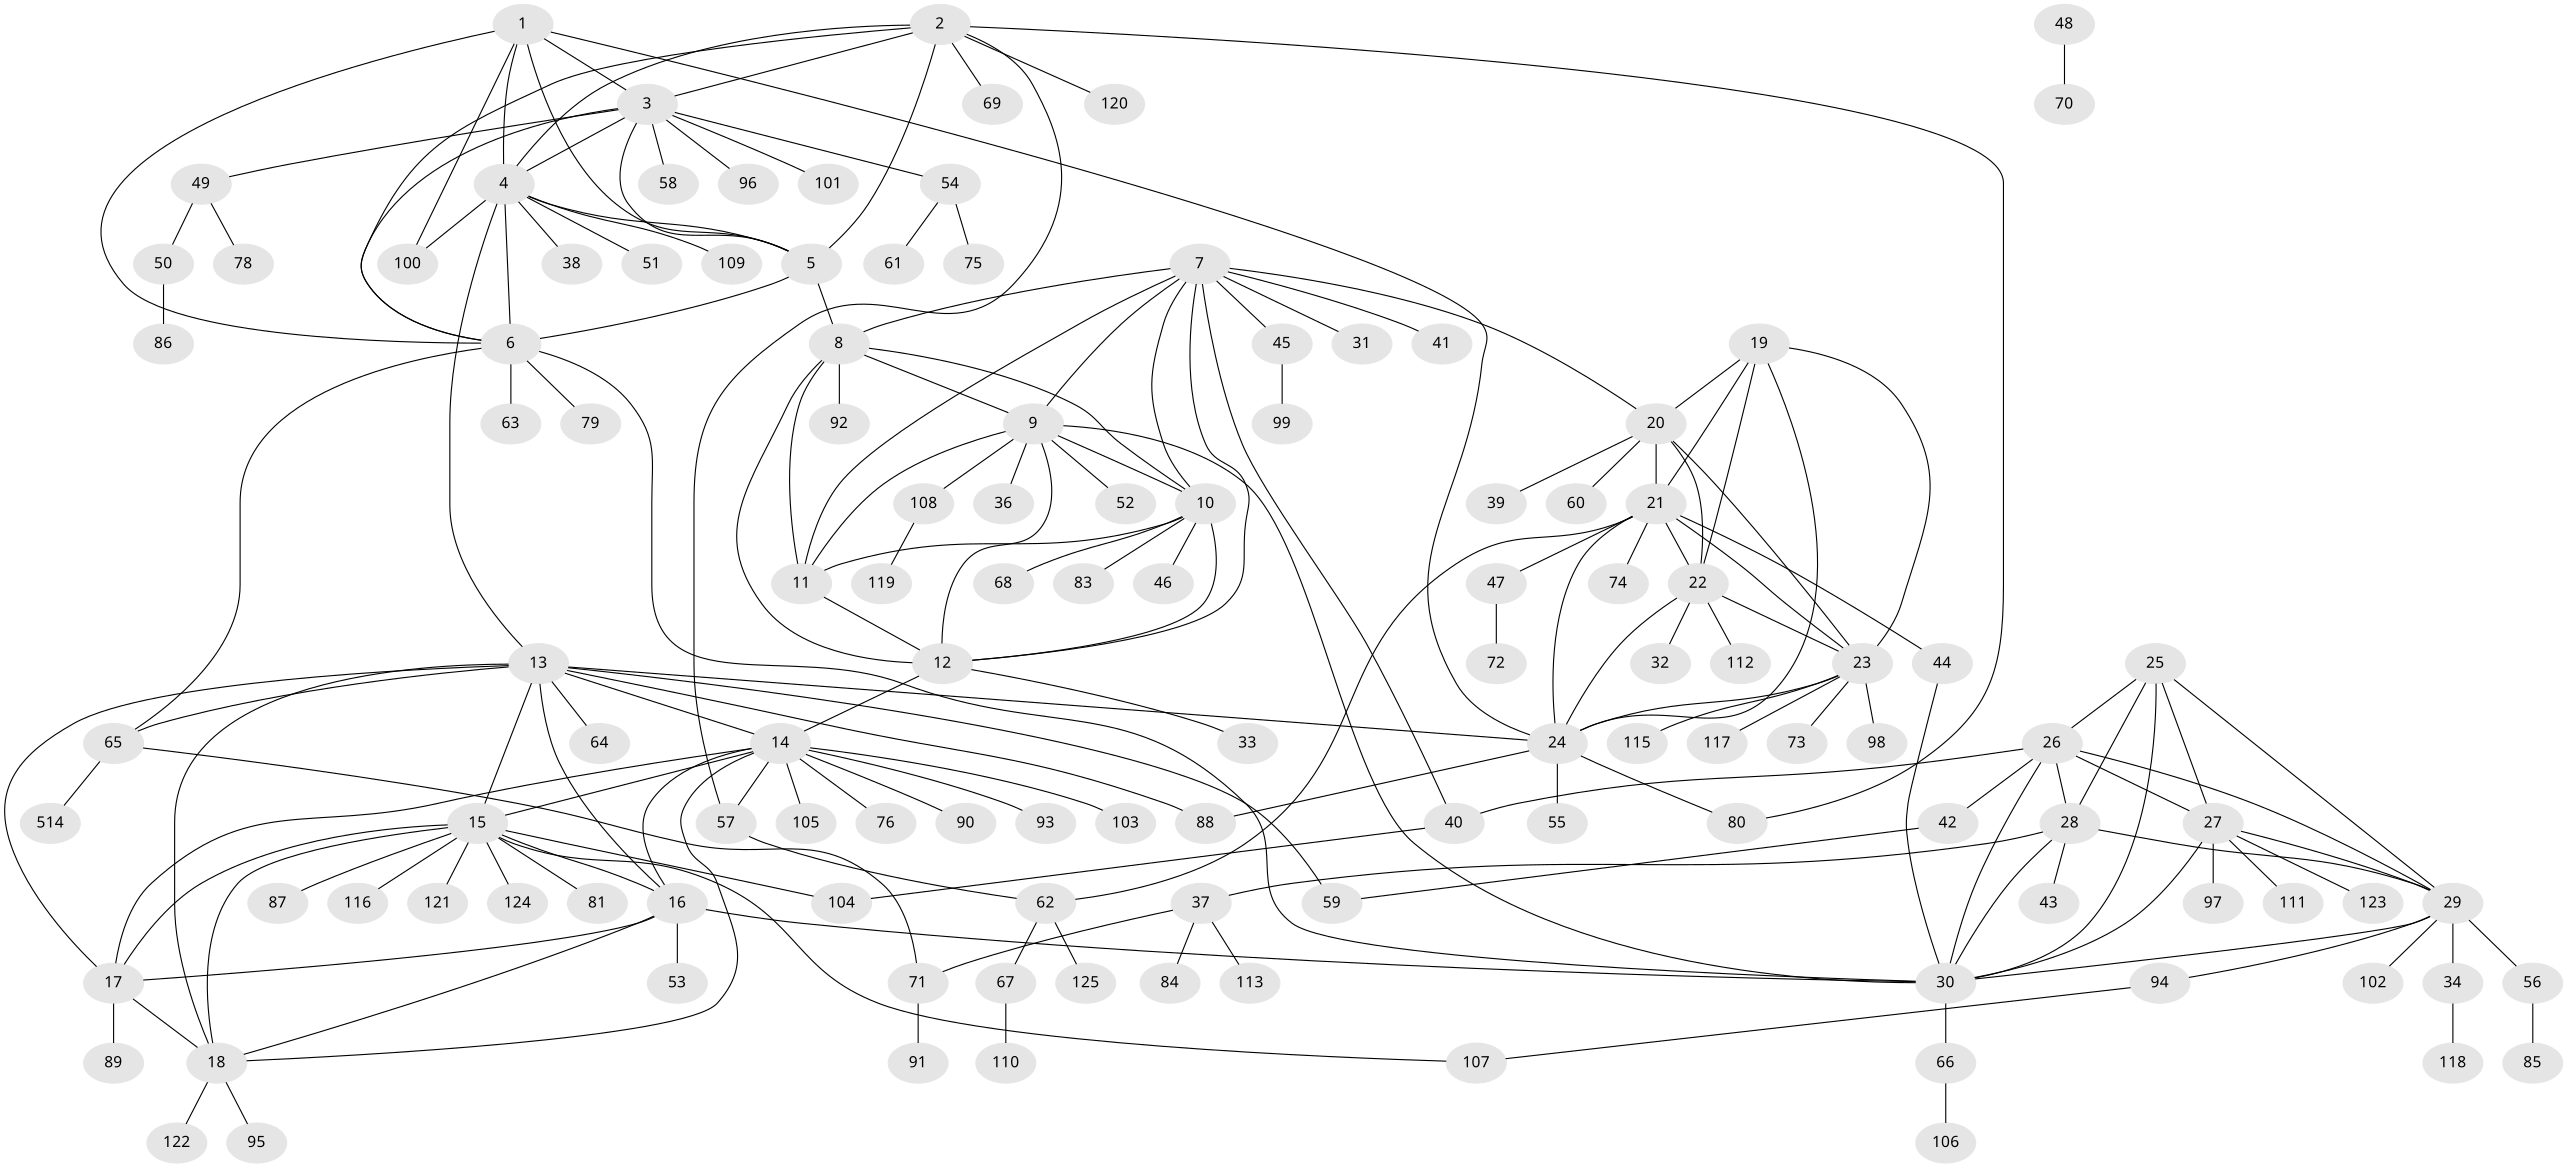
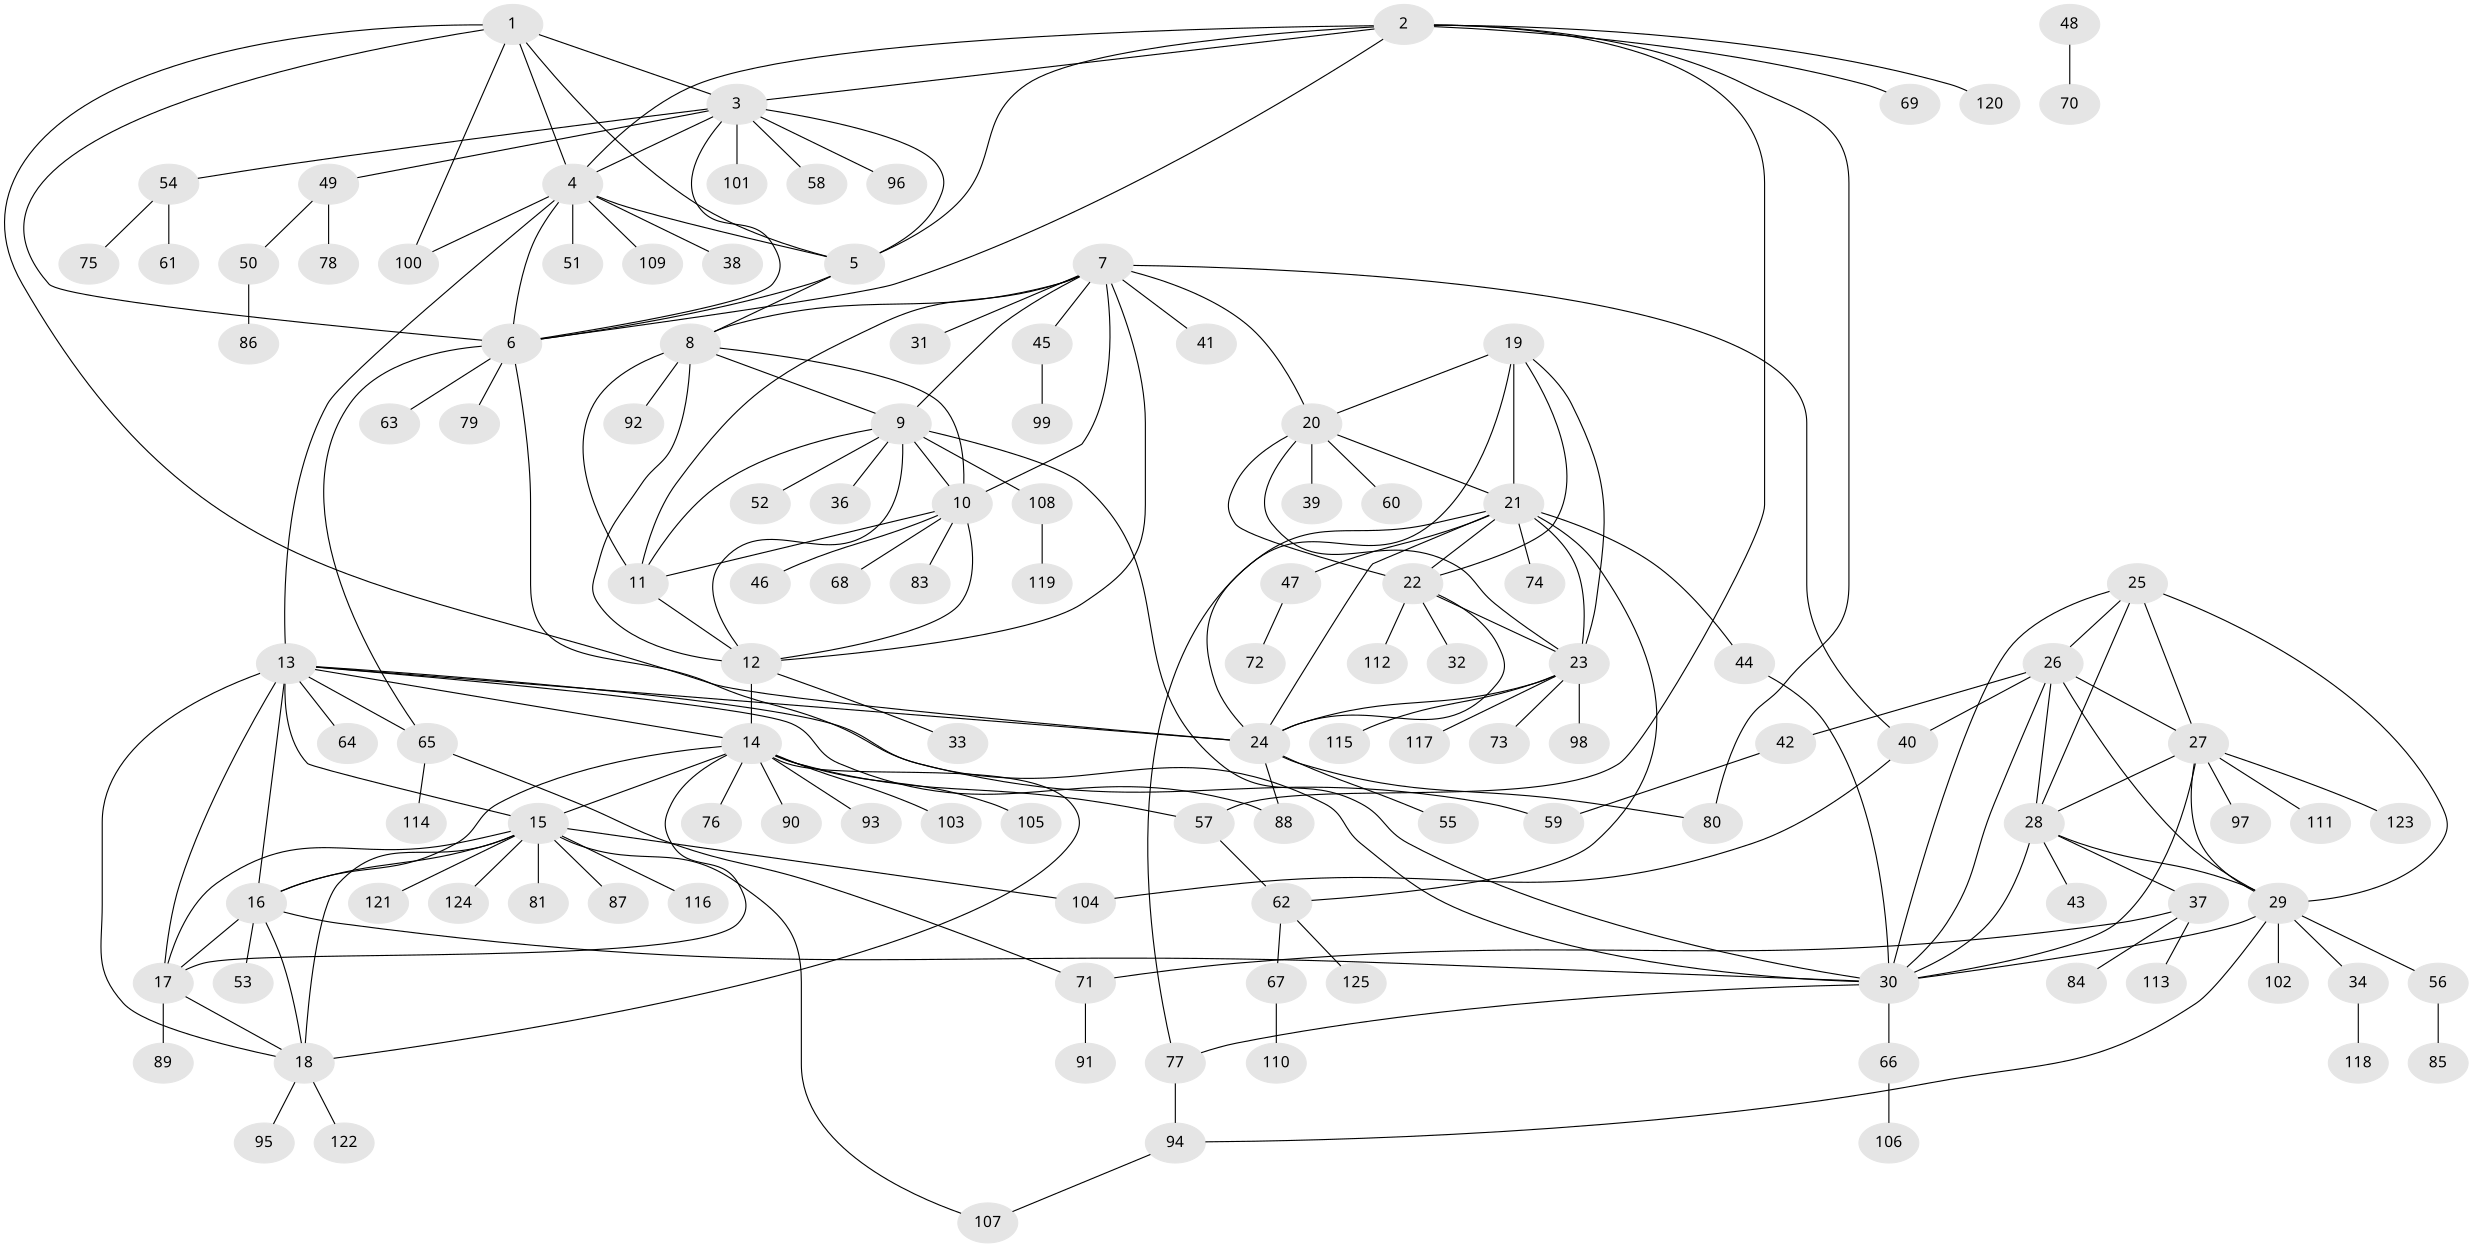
none -> (2116, 783)
(50, 823) -> (416, 823)
none -> (1175, 1063)
